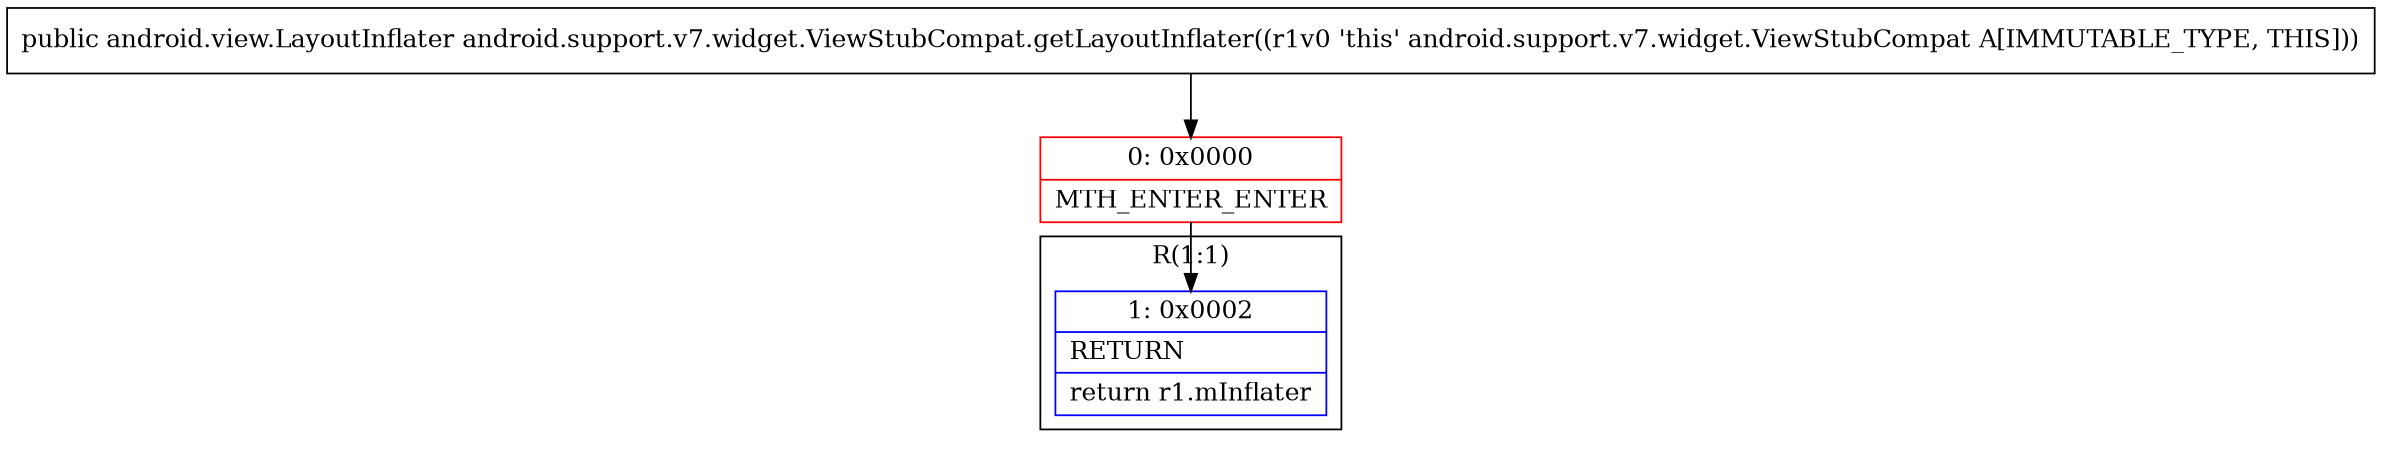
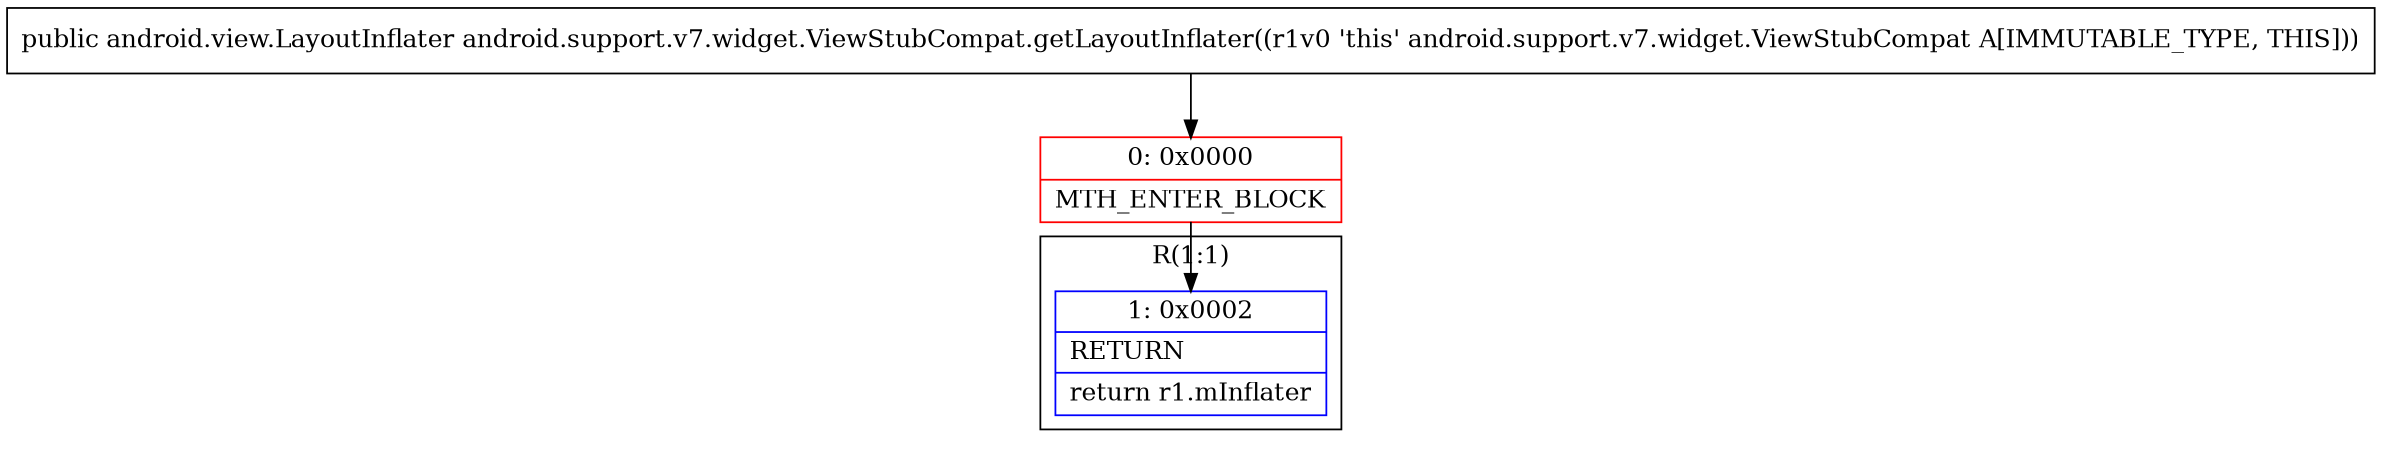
(1191, 200) -> (1191, 200)
